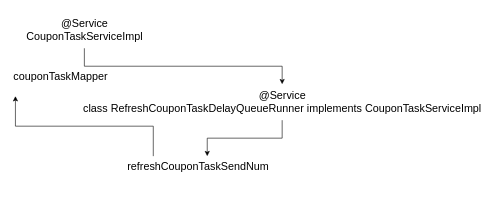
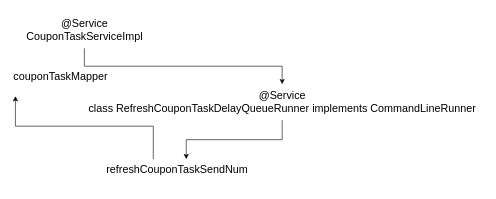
(283, 102) -> (283, 102)
(207, 171) -> (186, 174)
